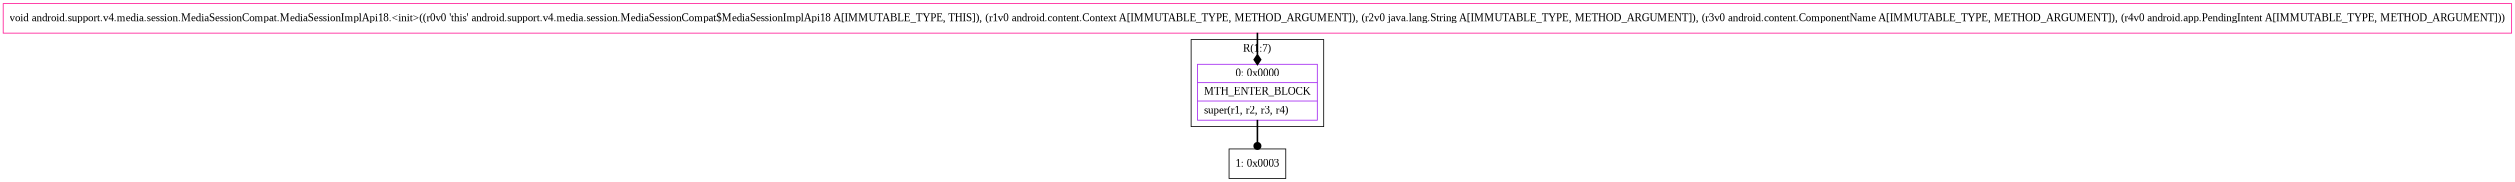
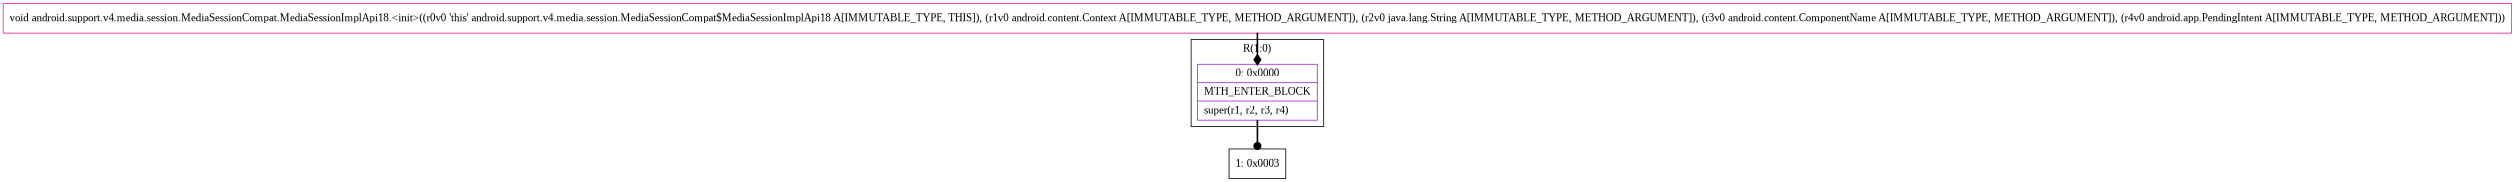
(1257, 49) -> (1257, 49)
